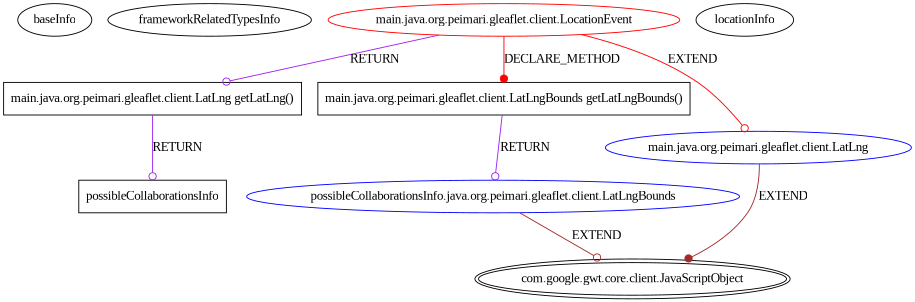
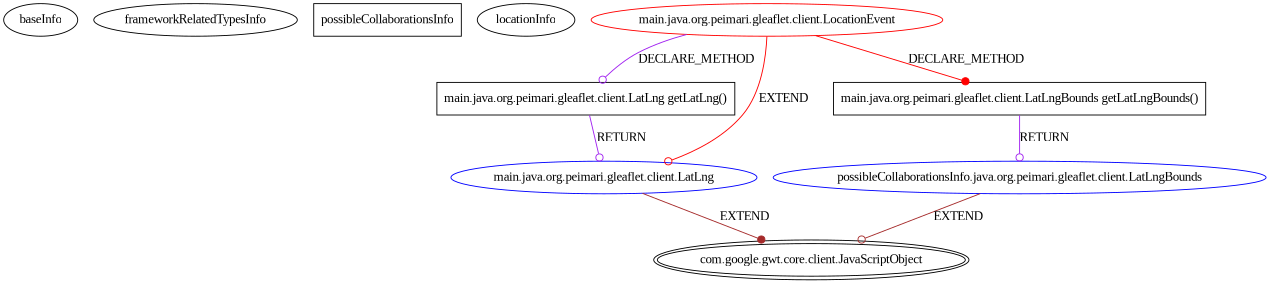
(375, 59) -> (696, 59)
(153, 144) -> (594, 134)
